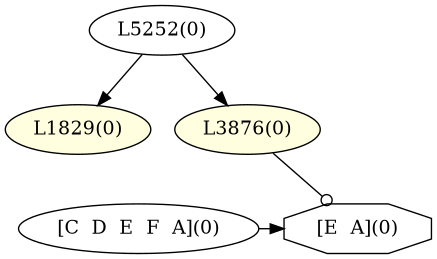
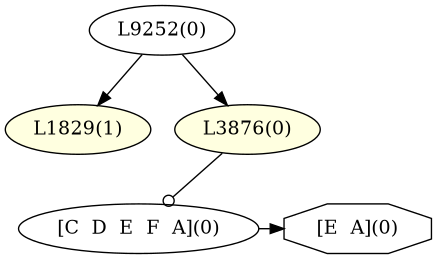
(162, 30) -> (162, 30)
(78, 130) -> (78, 130)
(298, 175) -> (198, 175)
